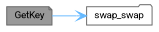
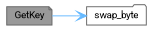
(119, 16) -> (116, 16)
